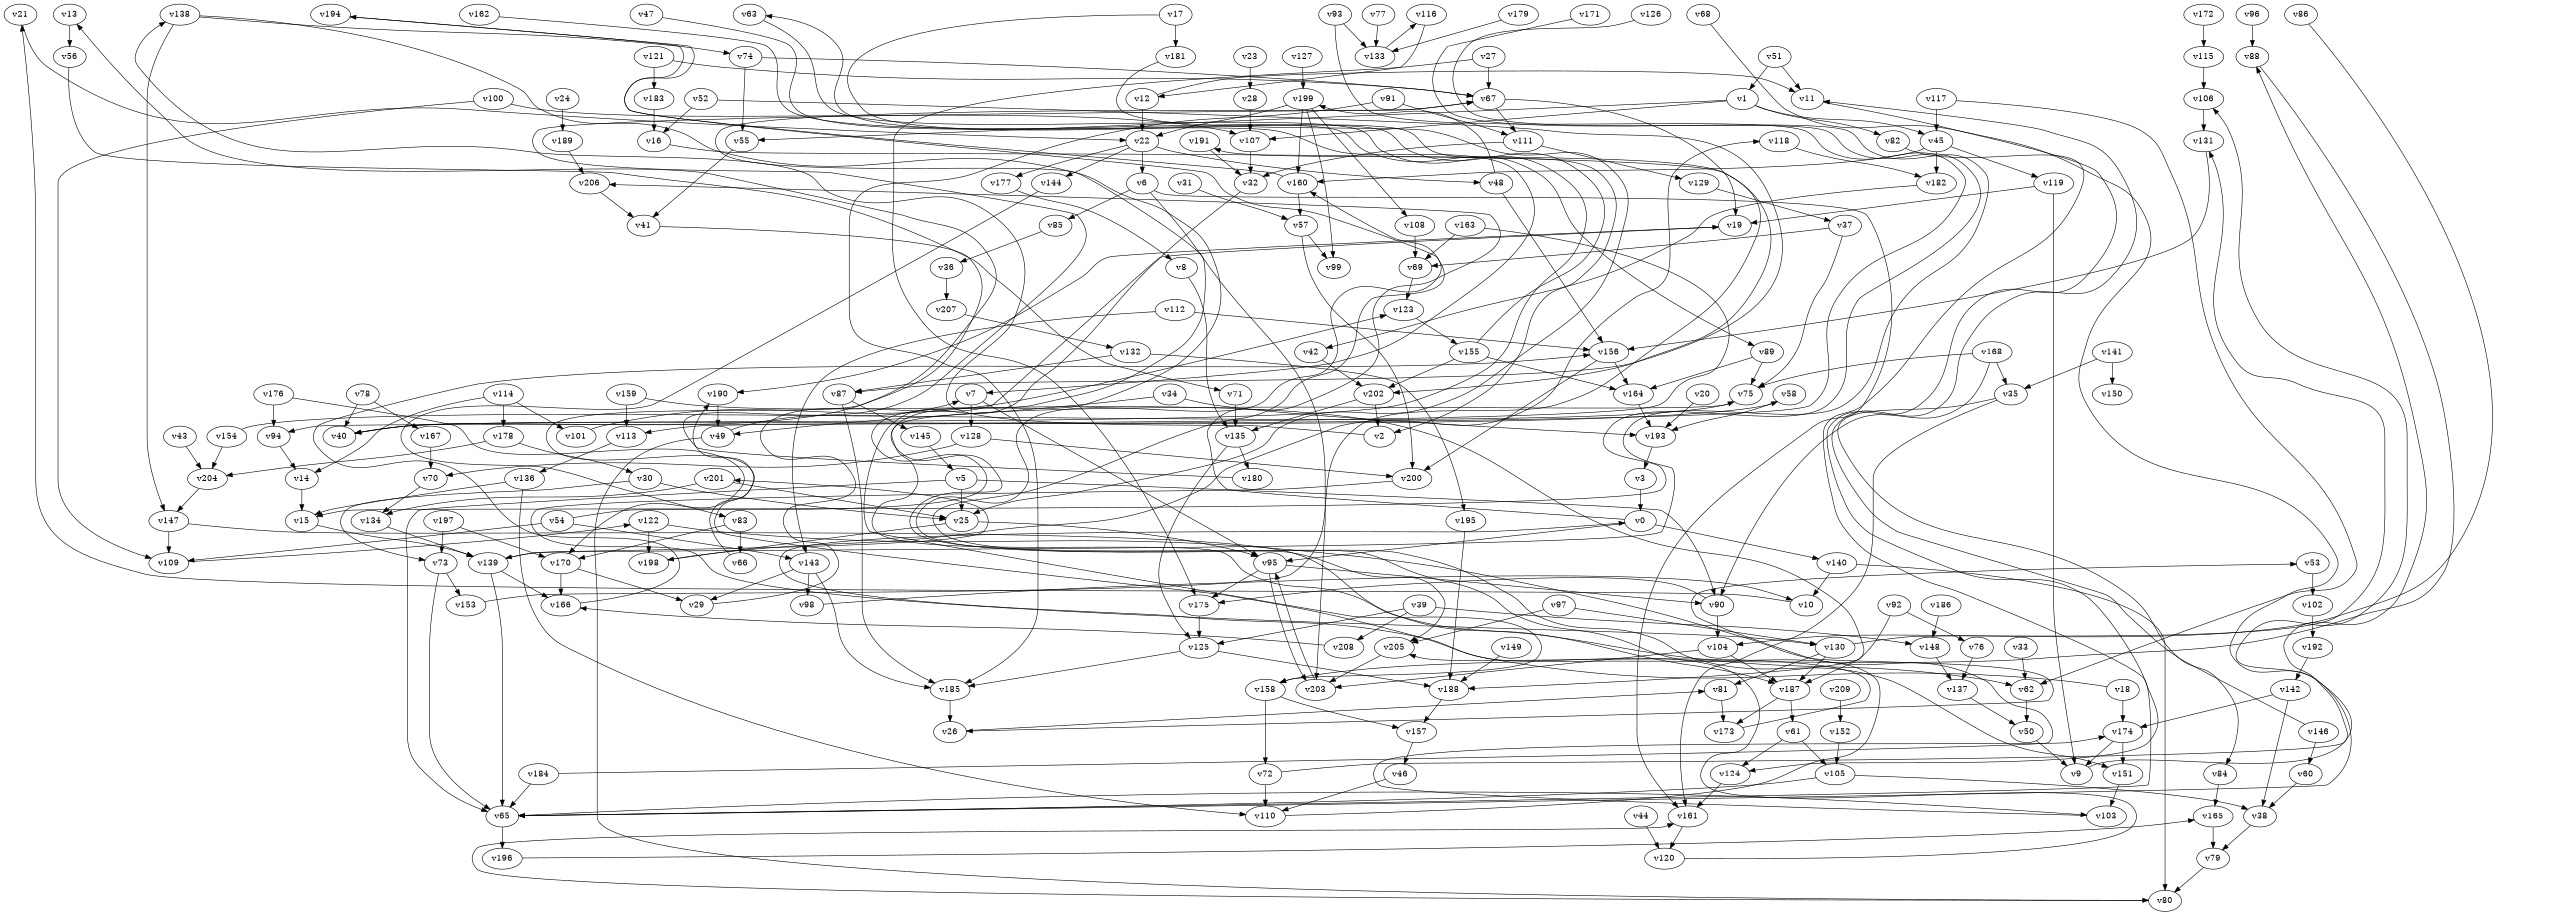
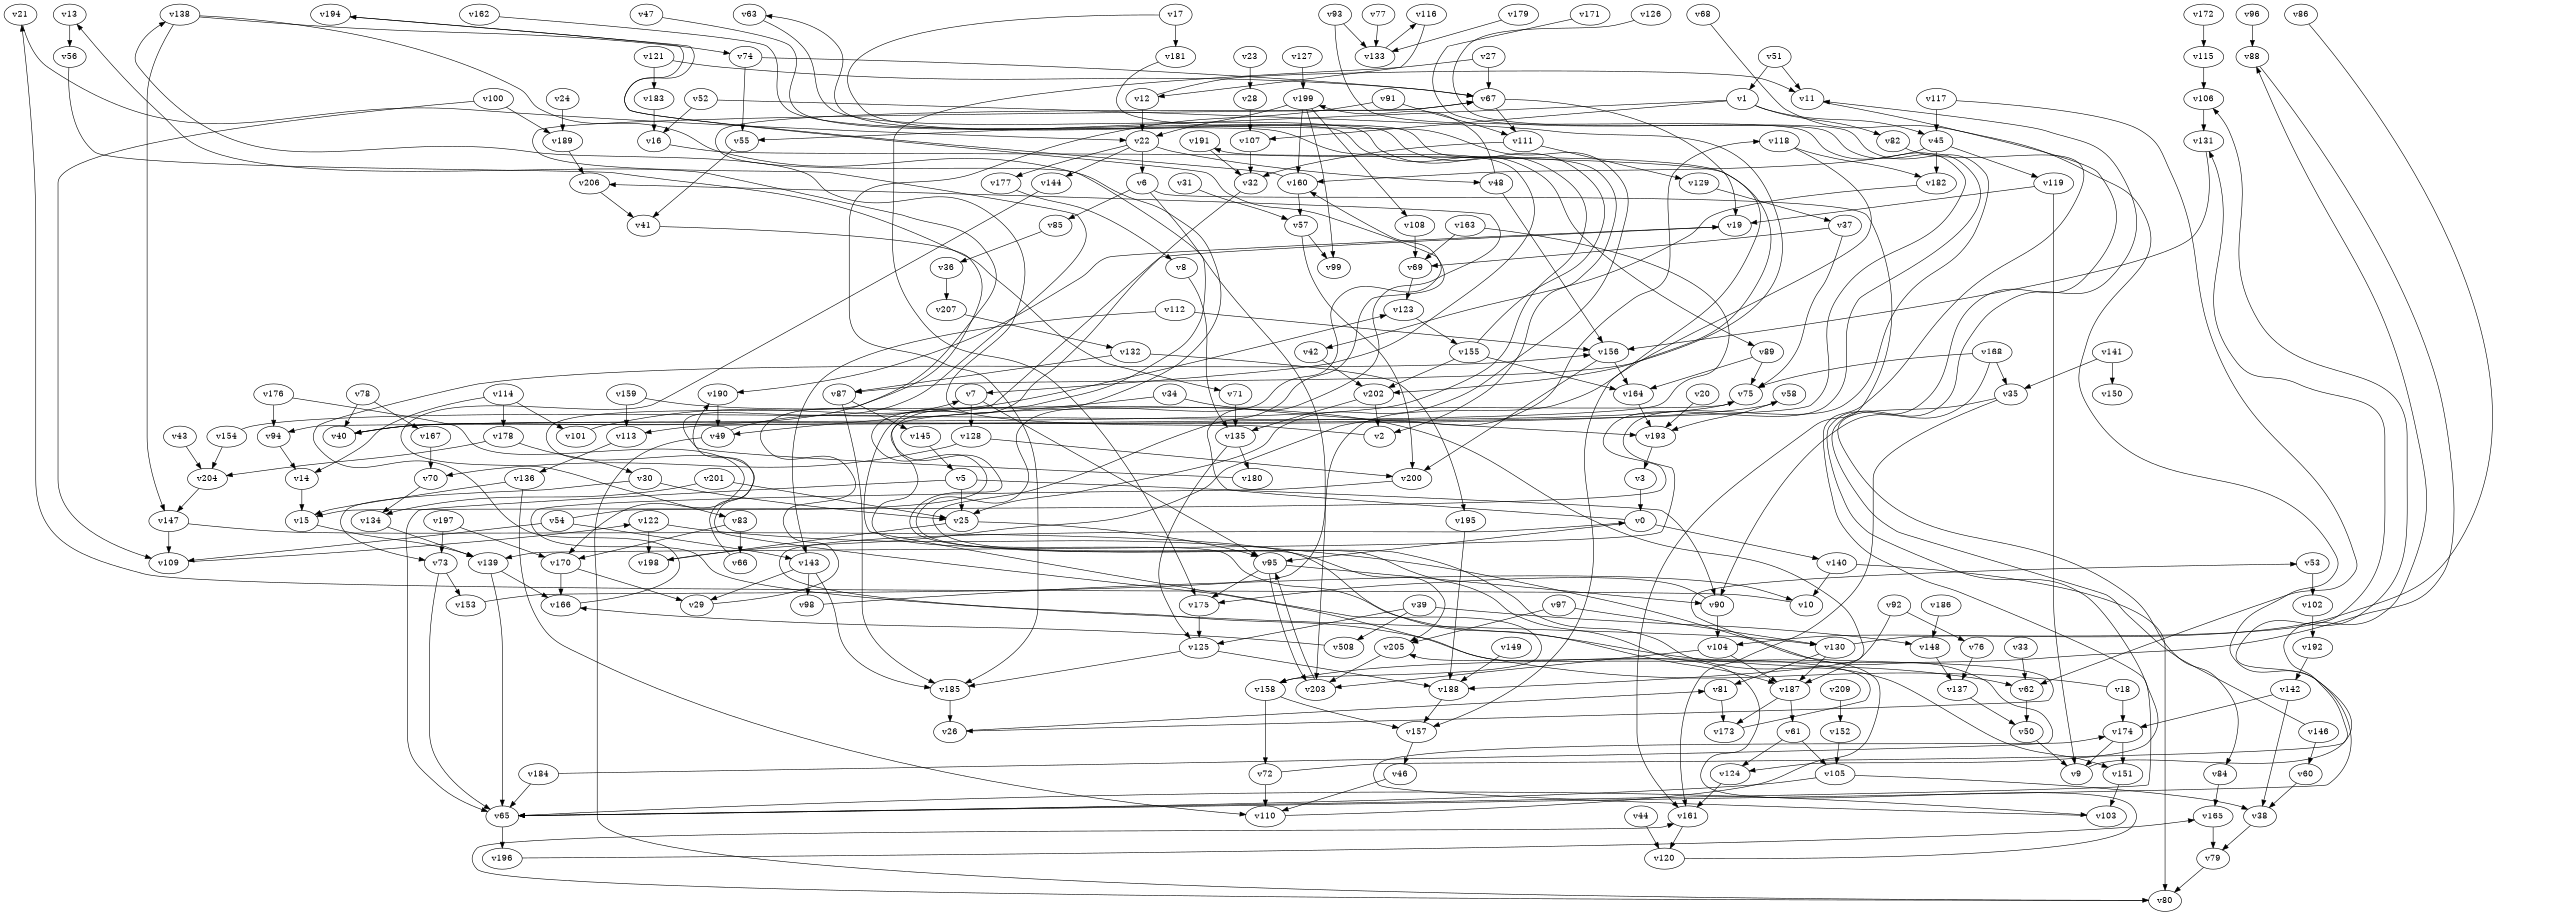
(871, 115) -> (525, 119)
none -> (1599, 401)
(880, 543) -> none
(1344, 648) -> (1344, 648)
